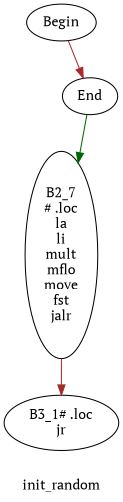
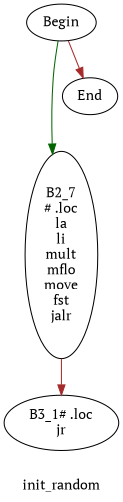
(83, 134) -> (52, 92)
